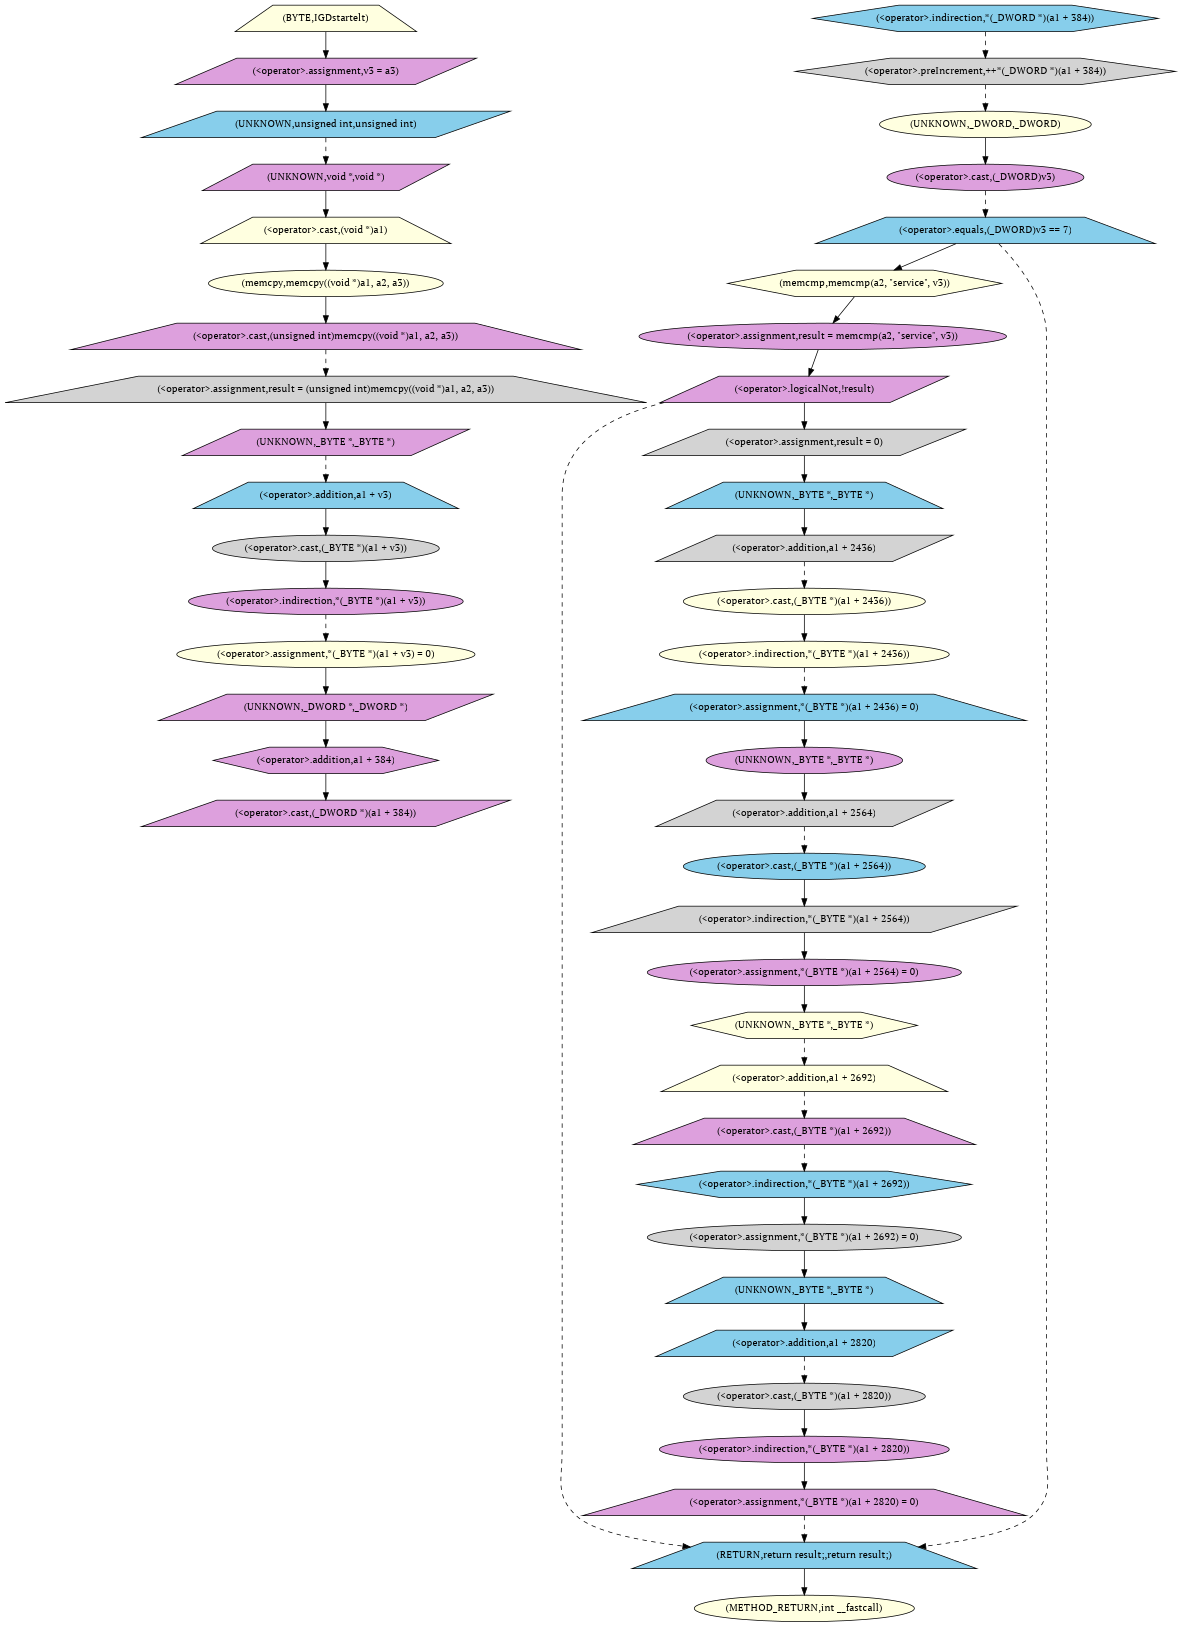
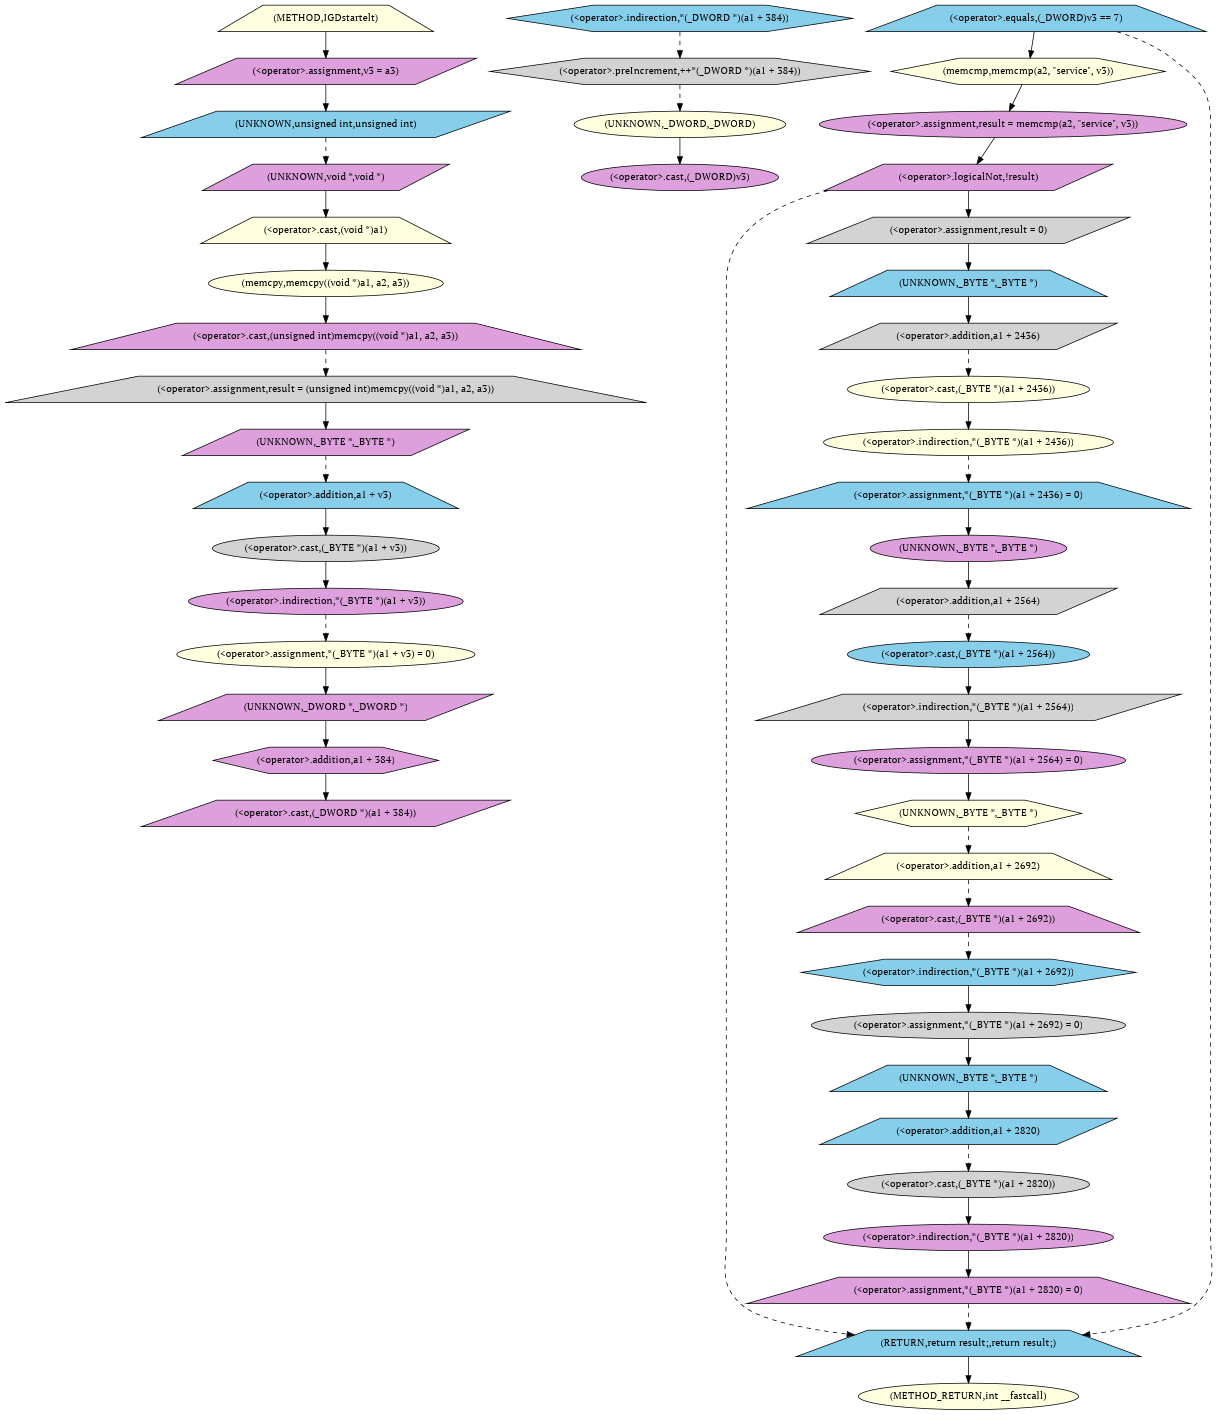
(326, 18) -> (326, 18)
(985, 200) -> none
